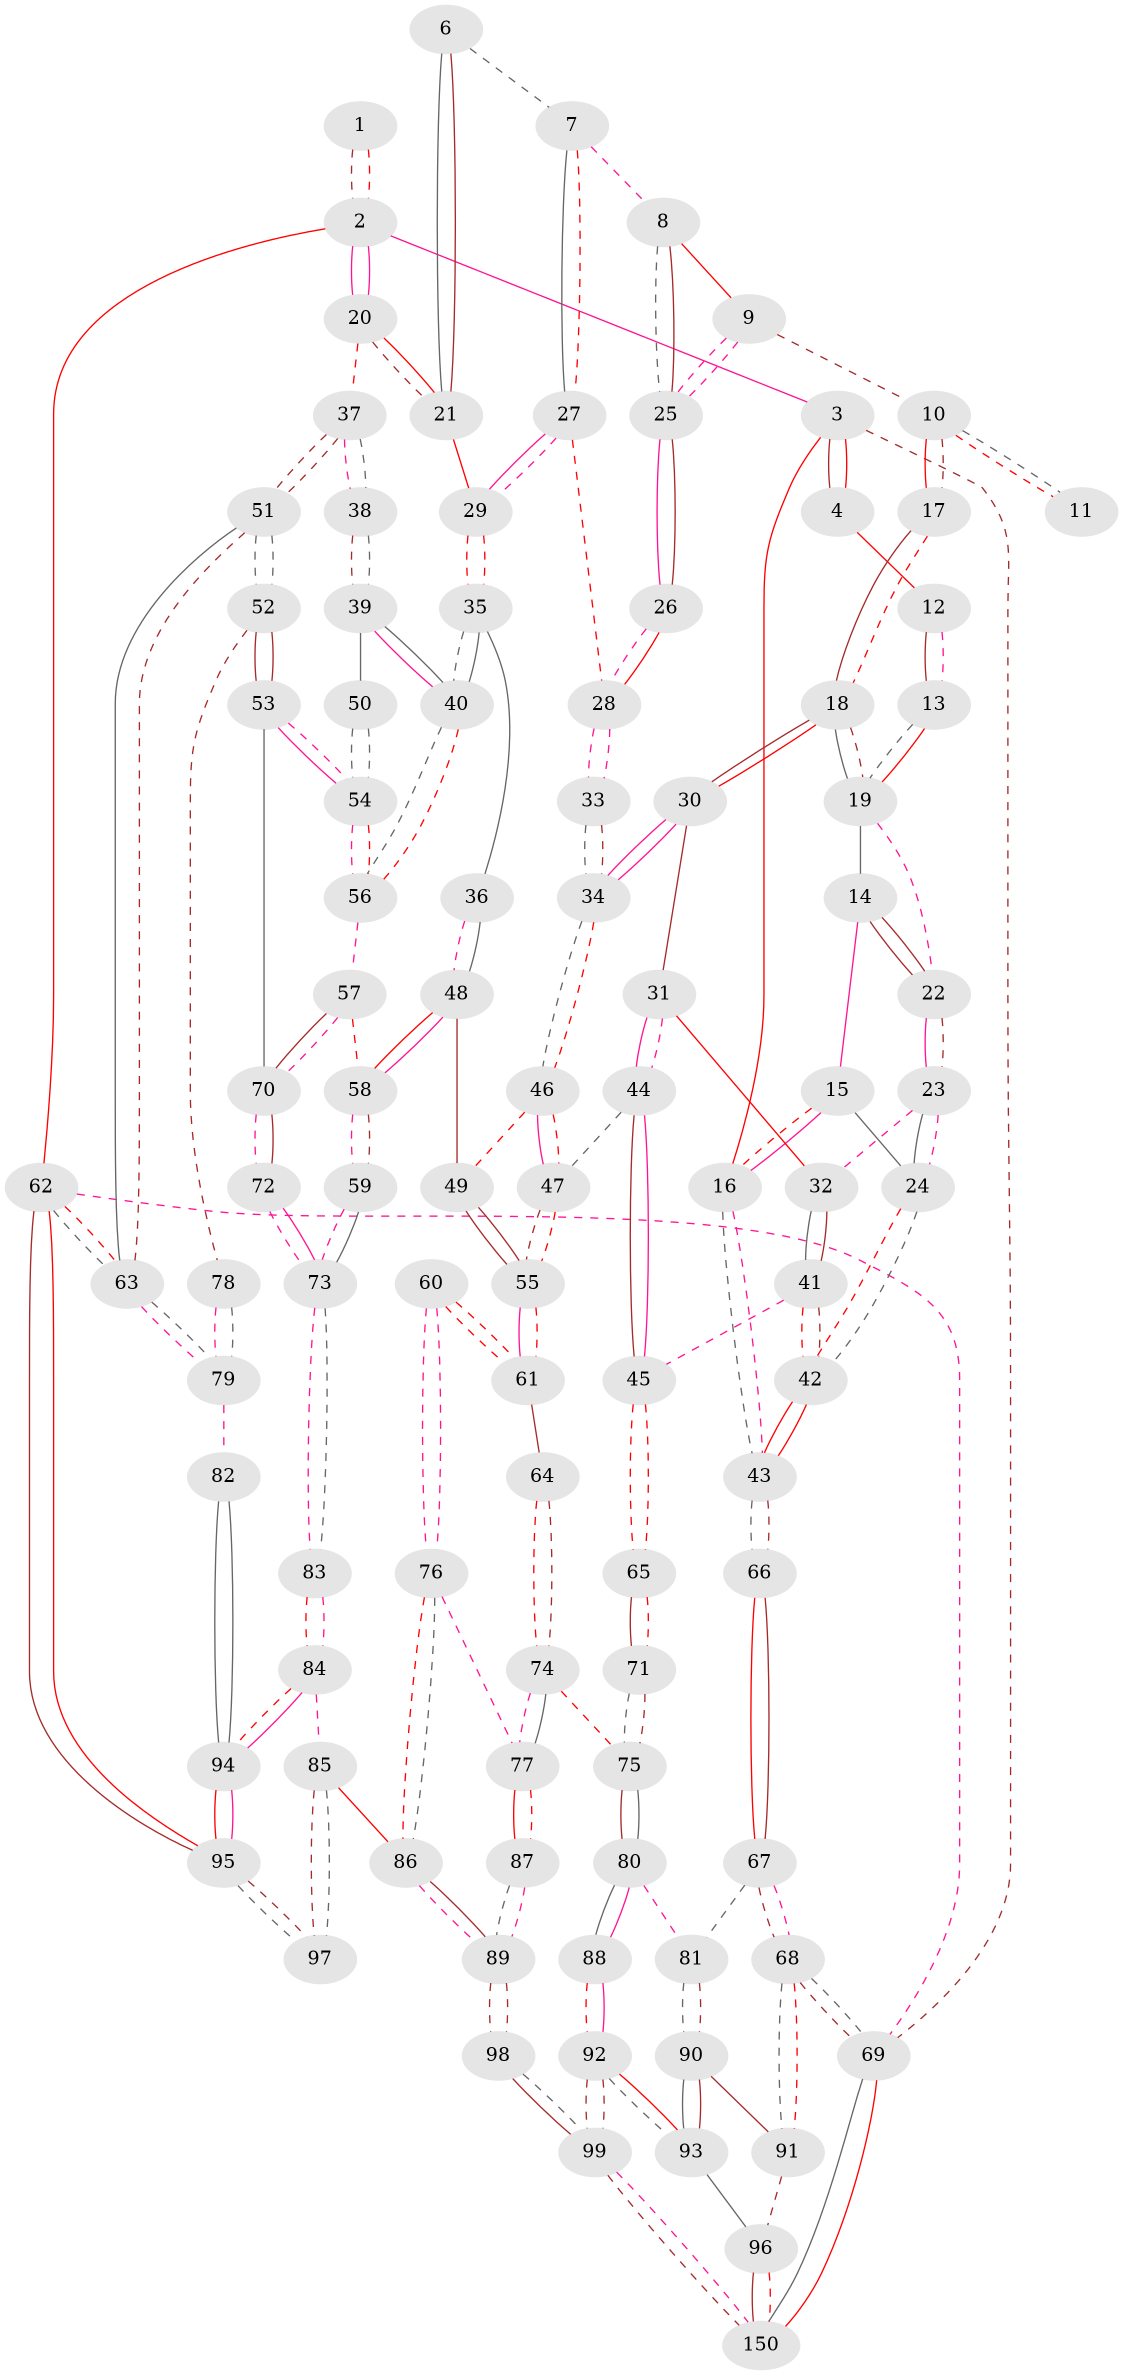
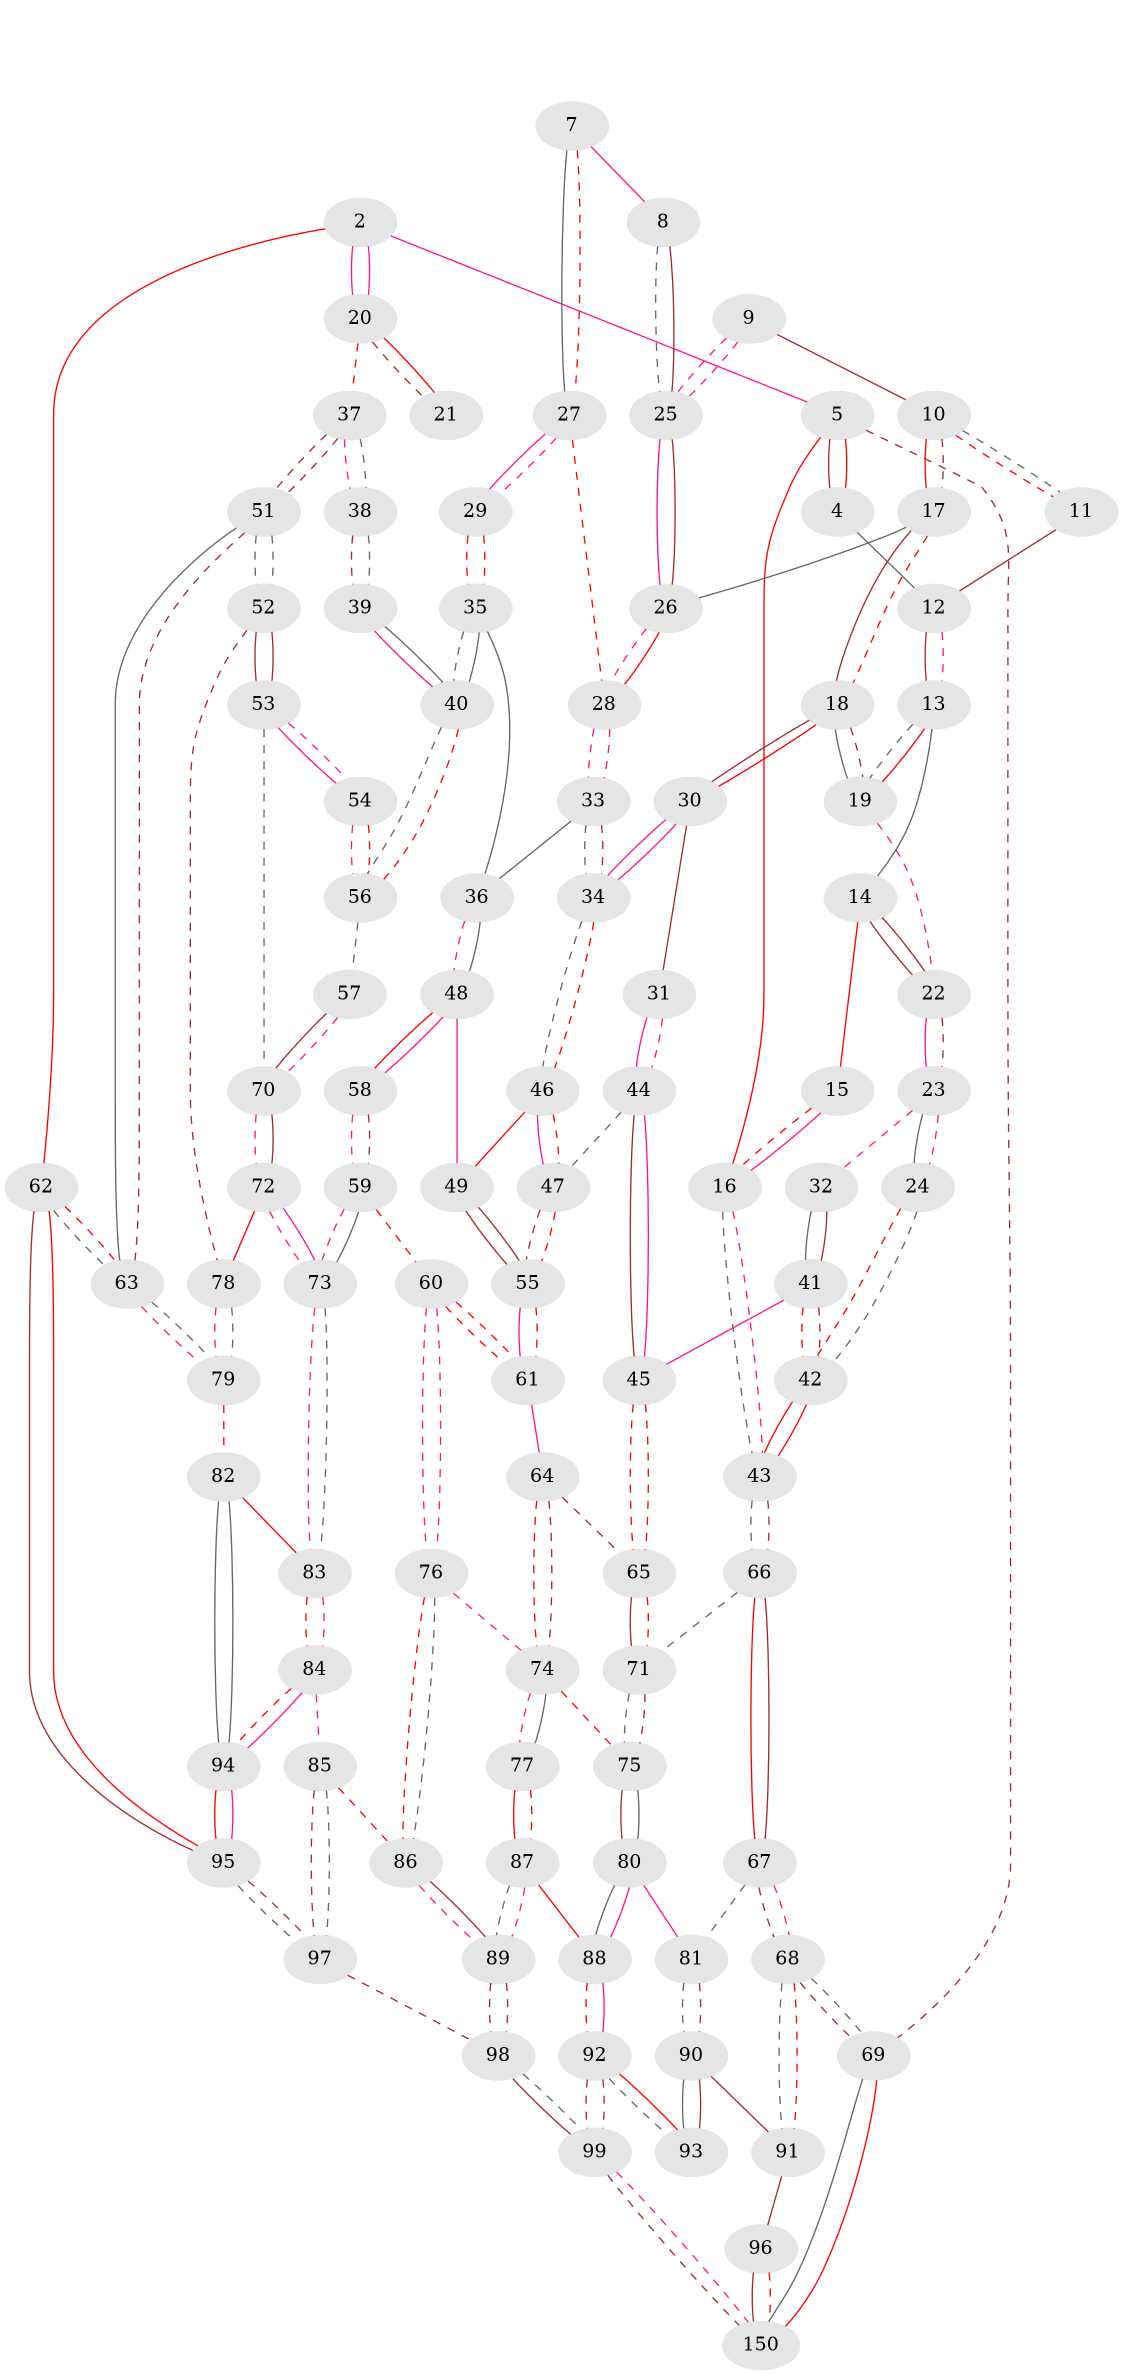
(446, 29) -> none
(361, 126) -> none
(618, 174) -> (618, 174)
(706, 271) -> none
(842, 367) -> (842, 367)
(838, 415) -> (838, 415)
(461, 464) -> none
(881, 556) -> (881, 556)
none -> (1001, 565)
none -> (803, 566)
(361, 705) -> none
none -> (535, 850)
(860, 850) -> (916, 807)
(264, 898) -> (264, 898)
(355, 946) -> (355, 946)
(849, 994) -> (849, 994)
(355, 1043) -> none
(457, 1091) -> (457, 1091)
(740, 1091) -> none
(872, 1133) -> none
(500, 1139) -> (500, 1139)
none -> (244, 1236)
none -> (396, 1236)
(882, 1272) -> none
(725, 1332) -> (725, 1332)
(224, 1429) -> (224, 1429)
(535, 1429) -> (535, 1429)
none -> (269, 1525)
none -> (591, 1525)
none -> (700, 1622)
(477, 1670) -> (487, 1622)
(363, 1815) -> (363, 1815)
none -> (559, 1911)
(661, 1911) -> (661, 1911)
none -> (409, 2008)
(726, 2201) -> none
(775, 2201) -> (775, 2201)
